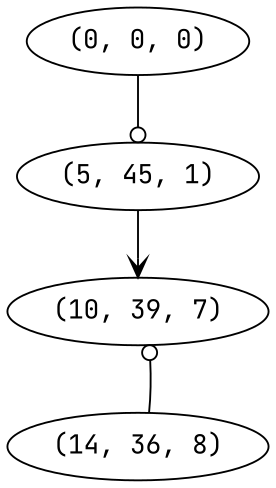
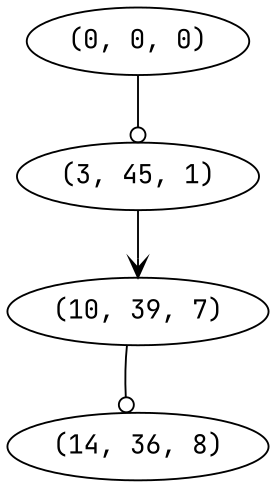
(138, 176) -> (138, 176)
(151, 386) -> (125, 371)
